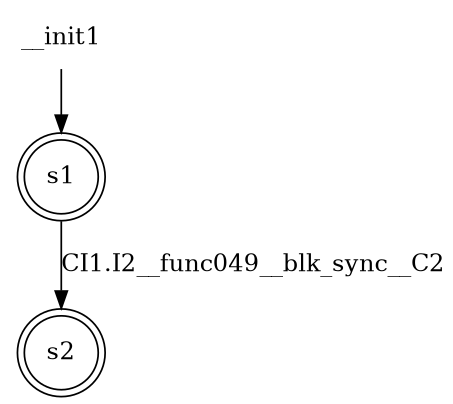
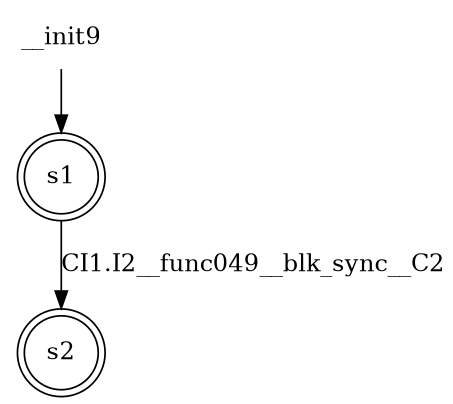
(61, 38) -> (61, 38)
